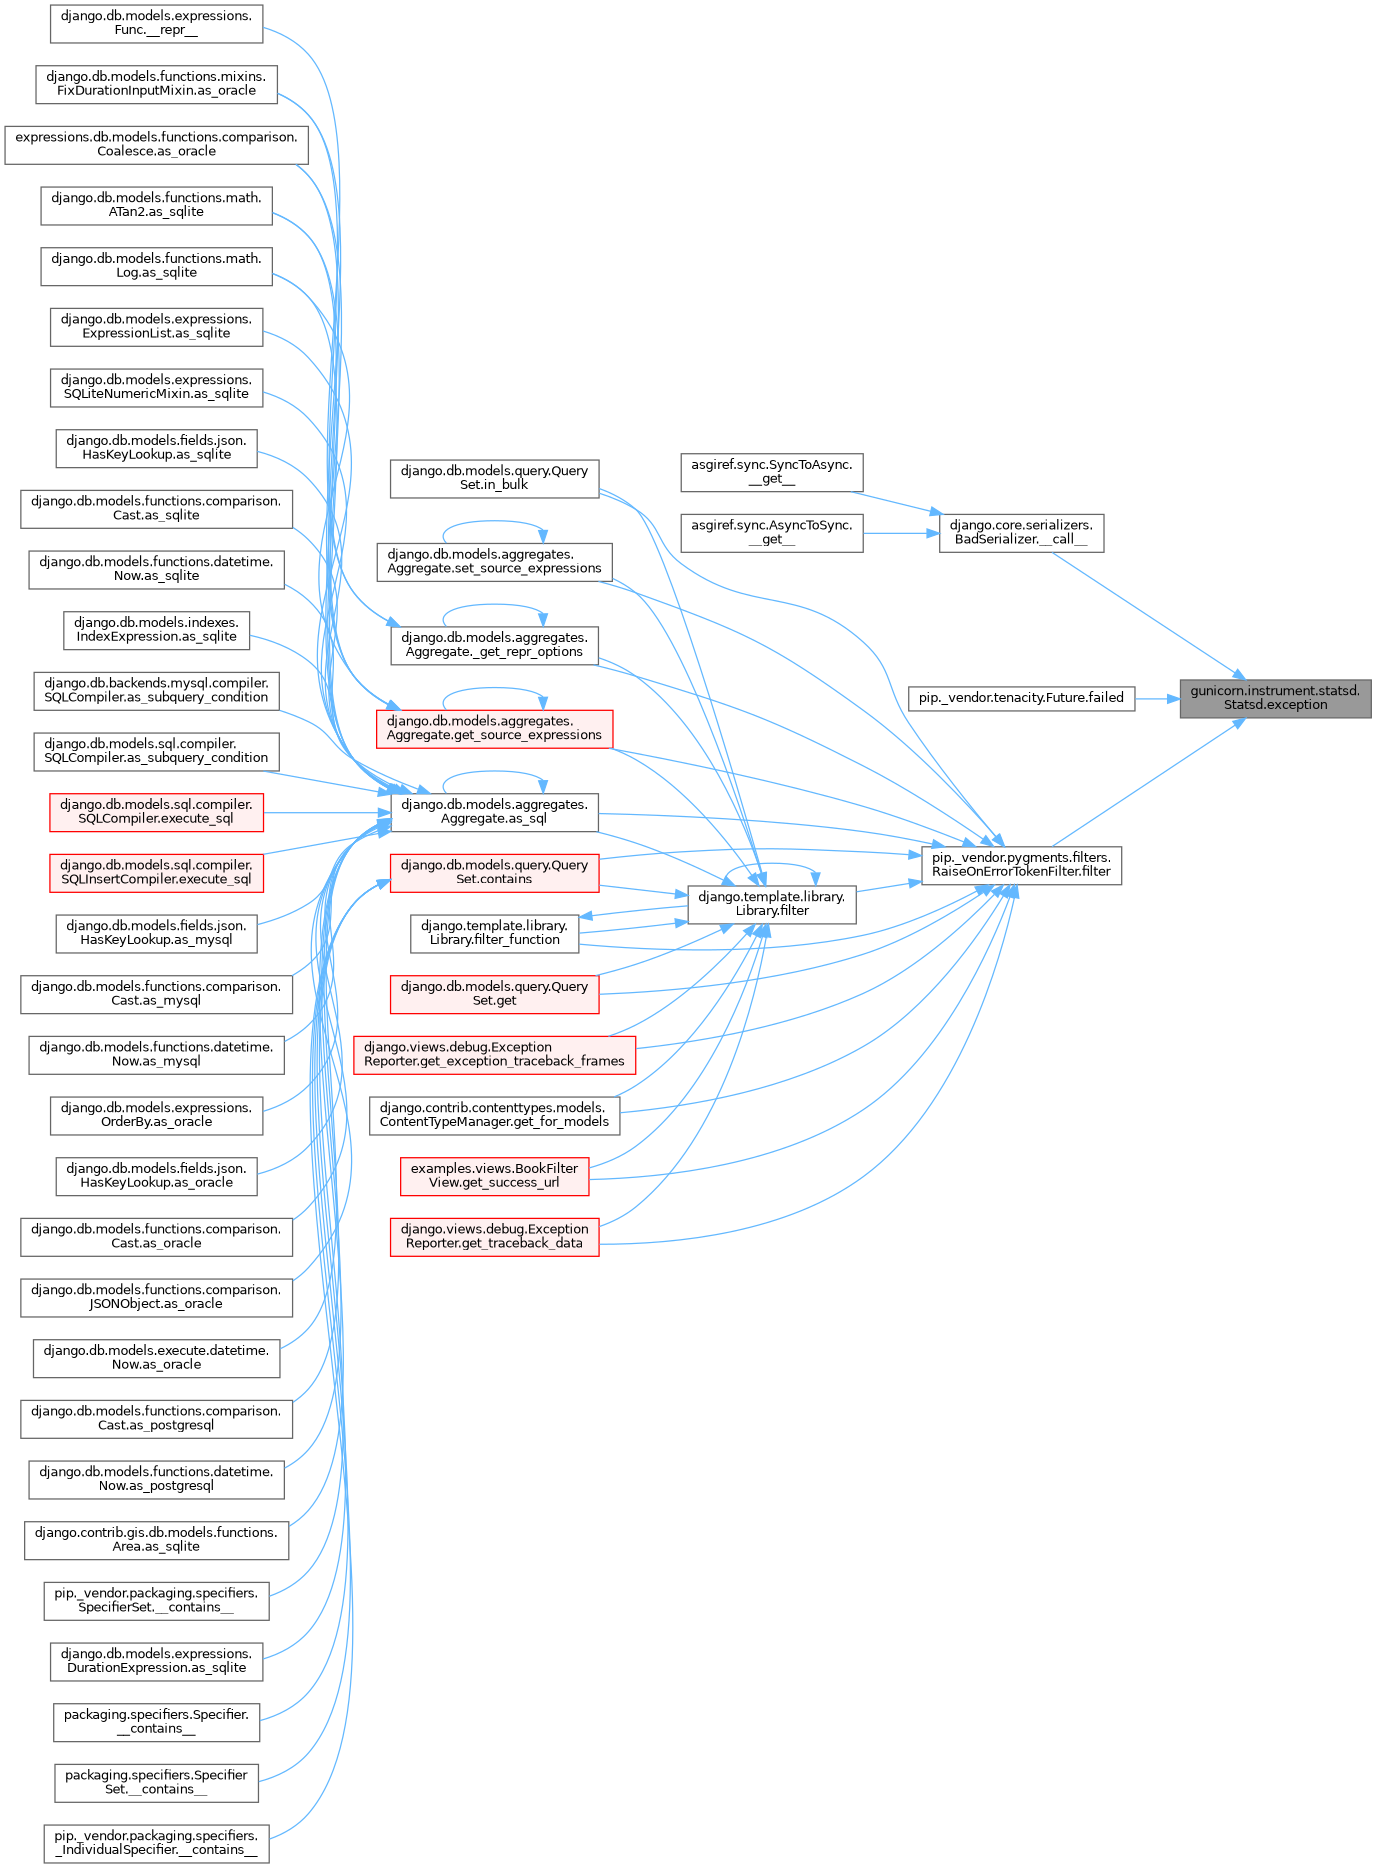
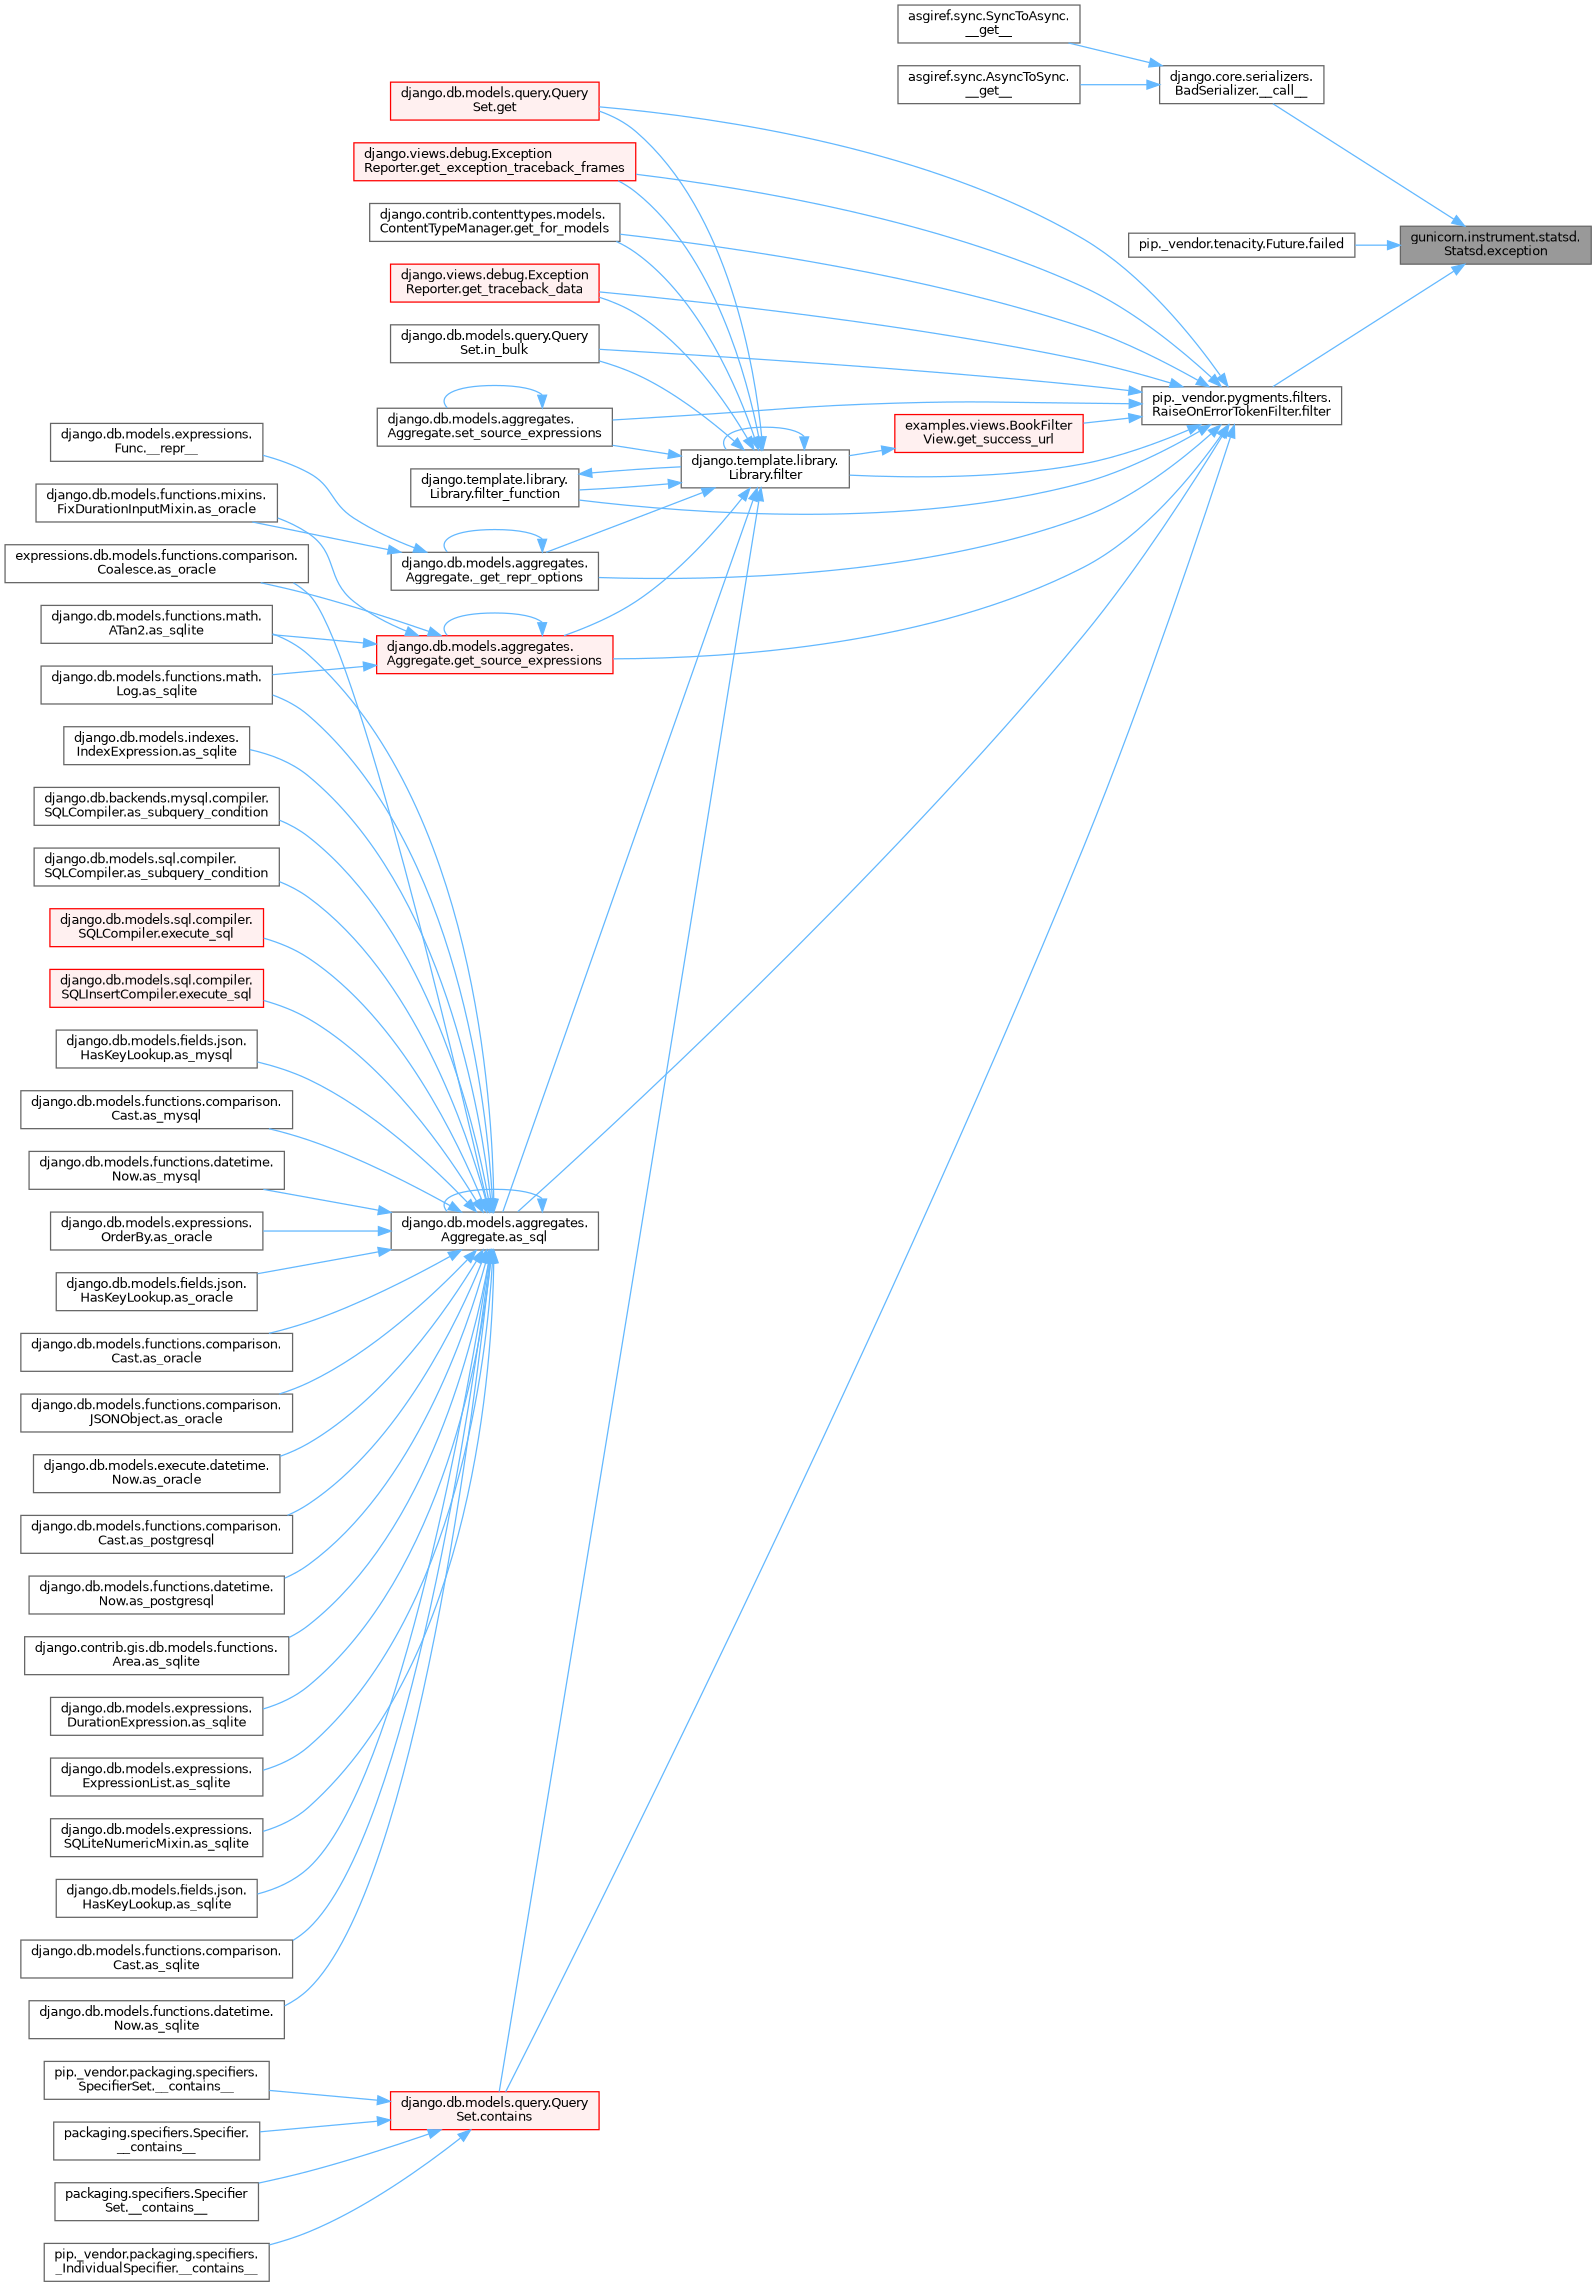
(701, 1073) -> (866, 453)
(332, 1279) -> (427, 1515)
